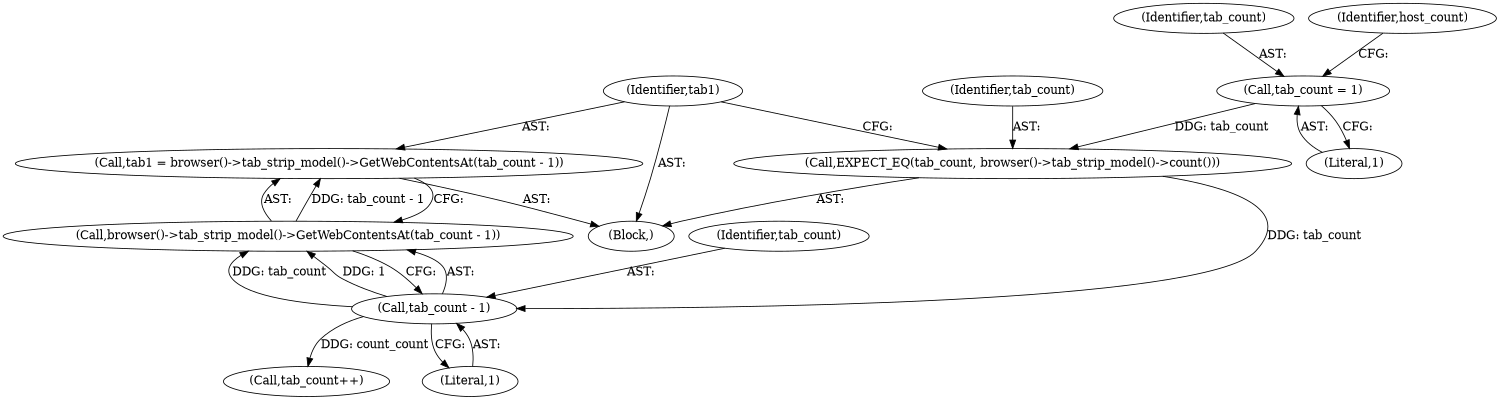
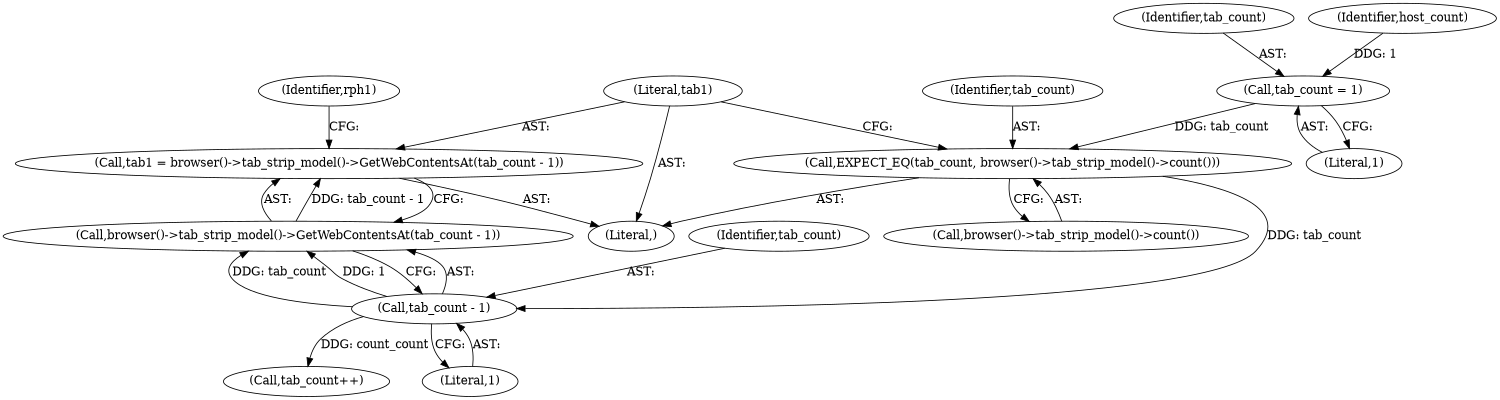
(1375, 55) -> (1375, 55)
none -> (329, 91)
(673, 91) -> (673, 91)
(631, 236) -> (631, 236)
none -> (1066, 236)
